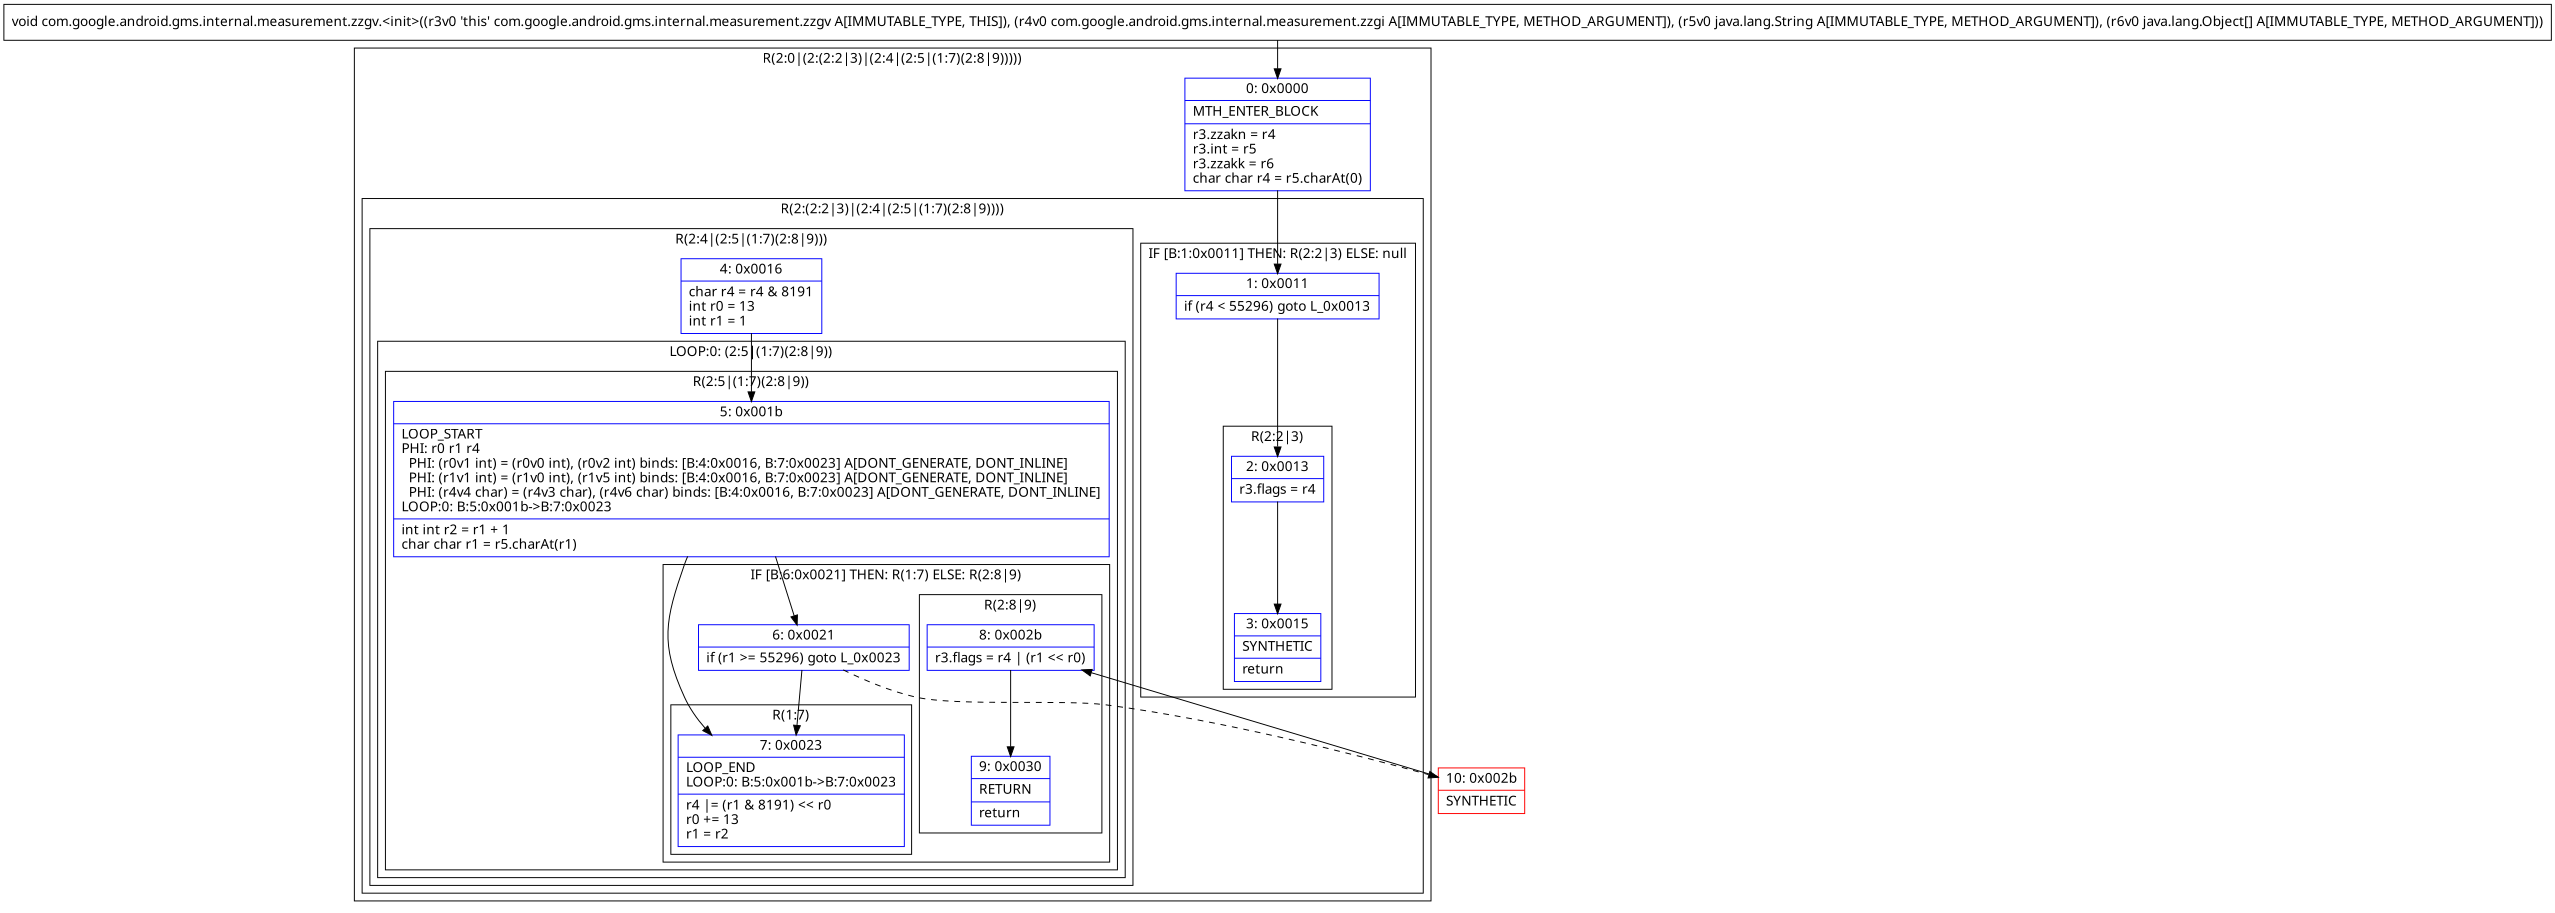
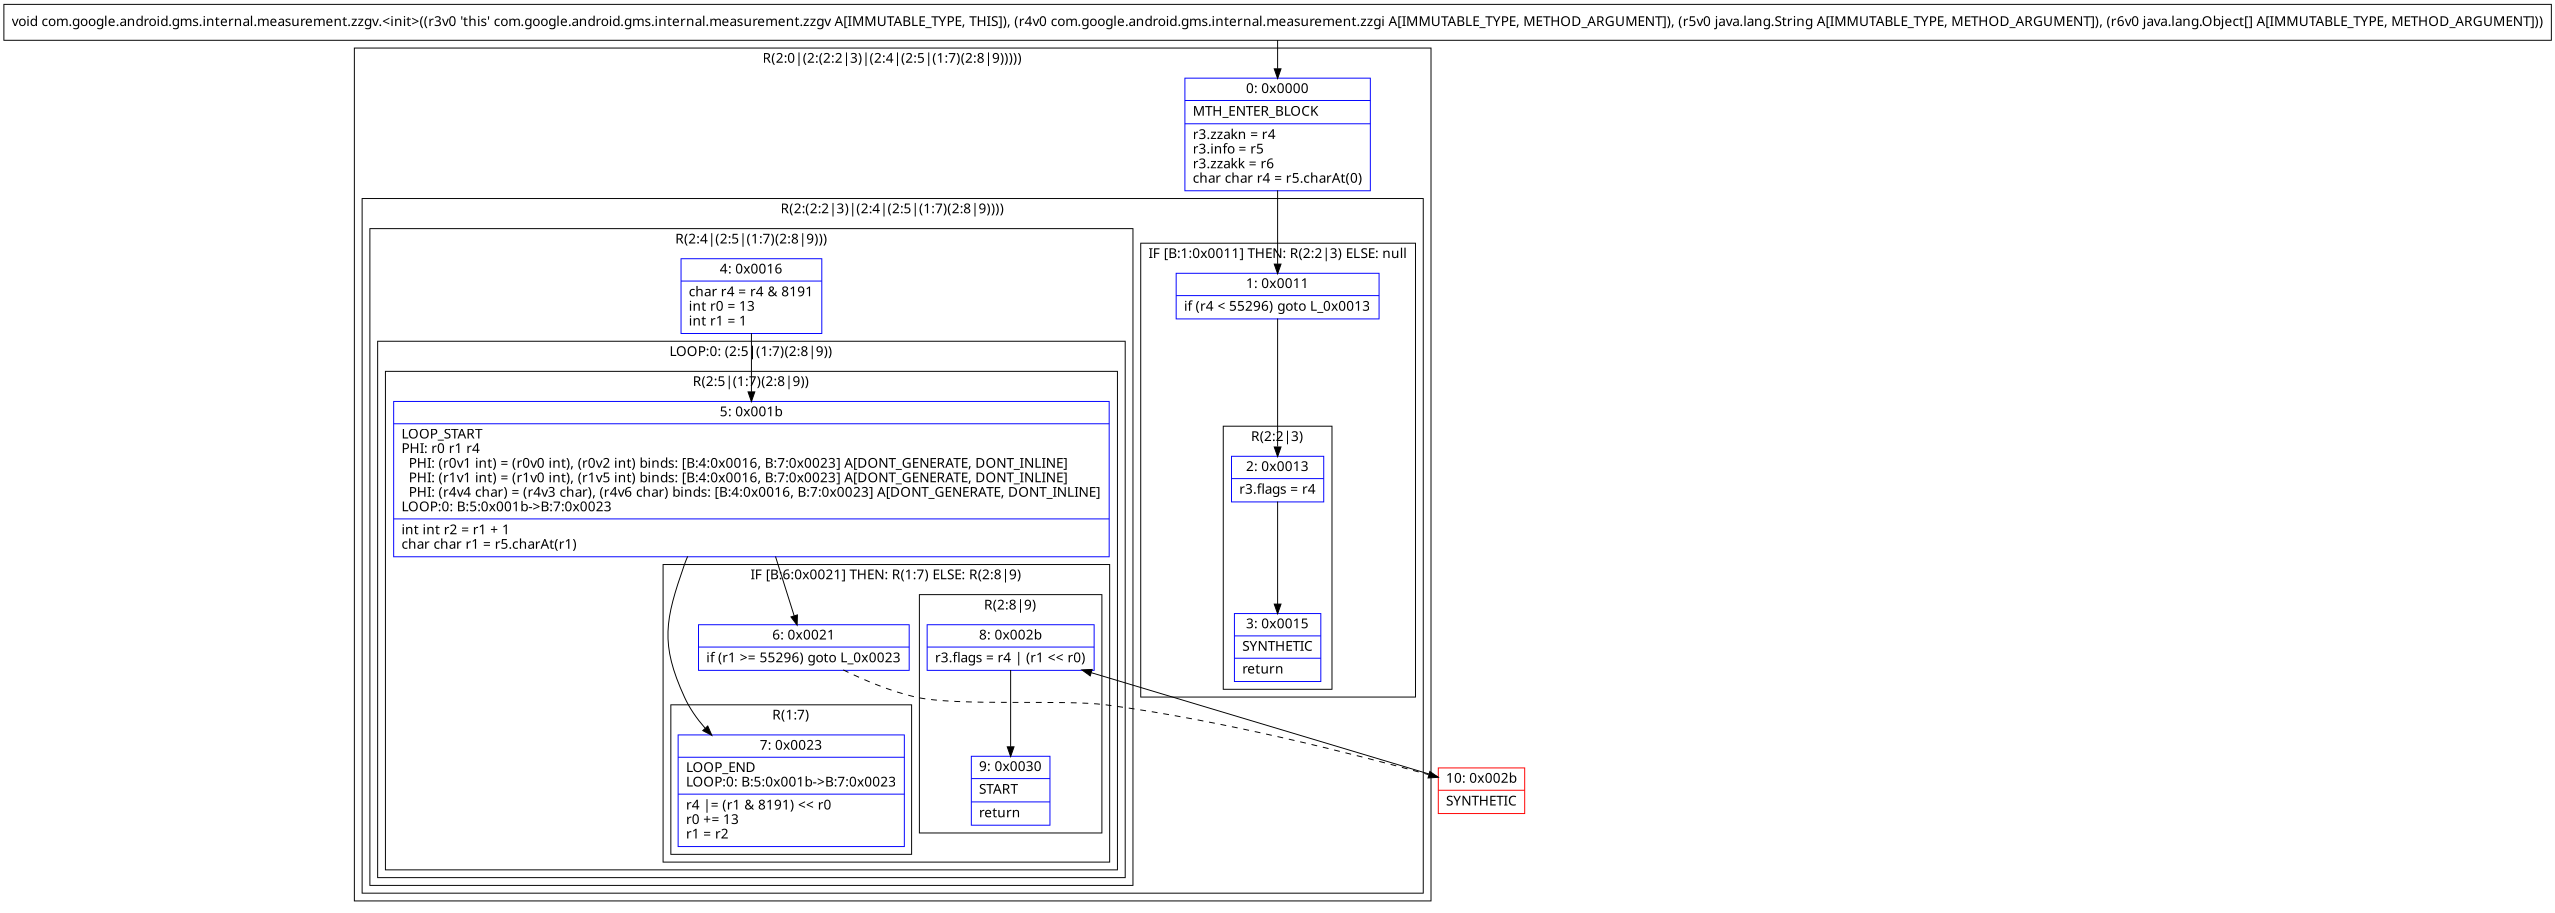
(1225, 150) -> (1229, 150)
(799, 698) -> none
(1006, 790) -> (999, 790)
